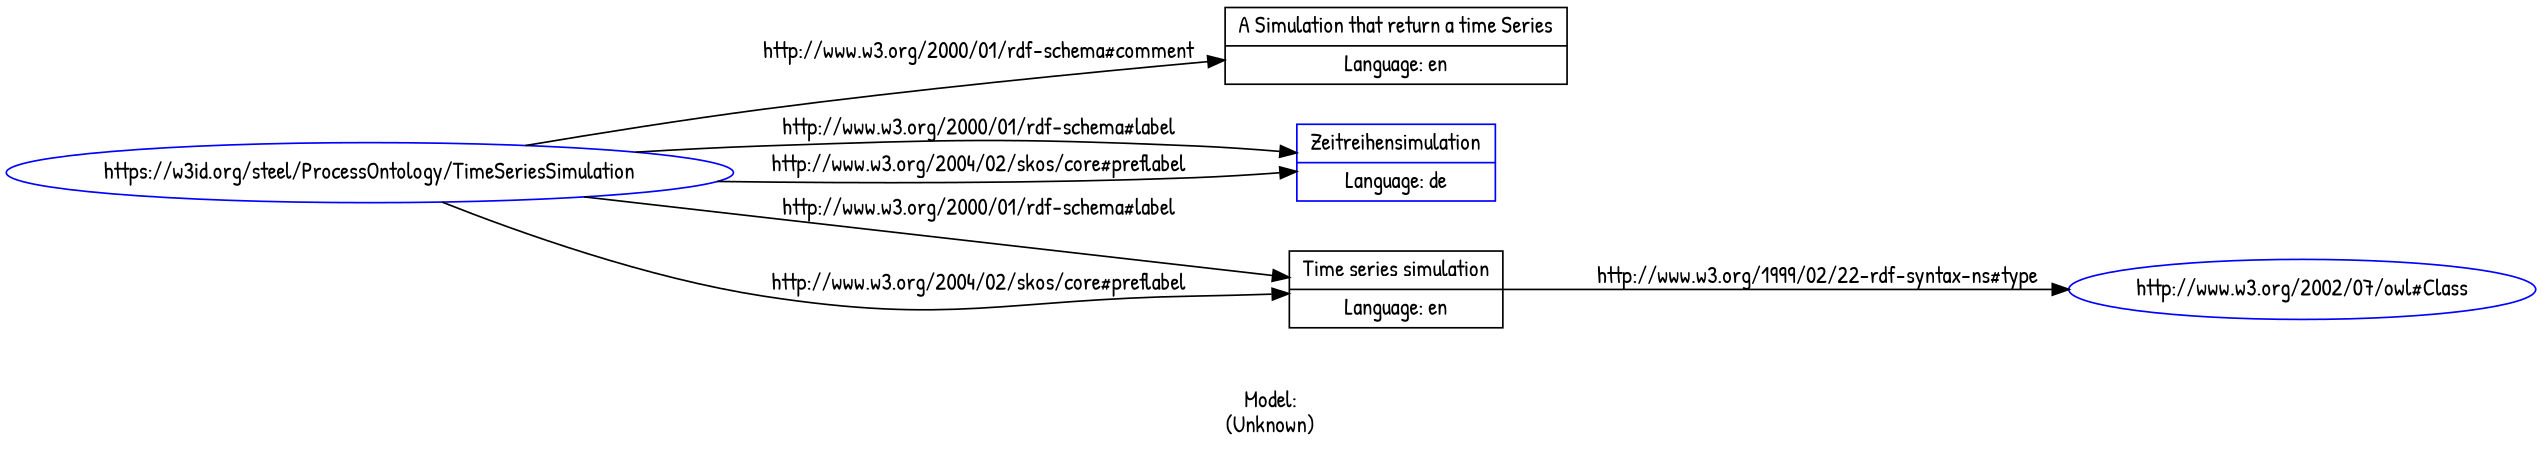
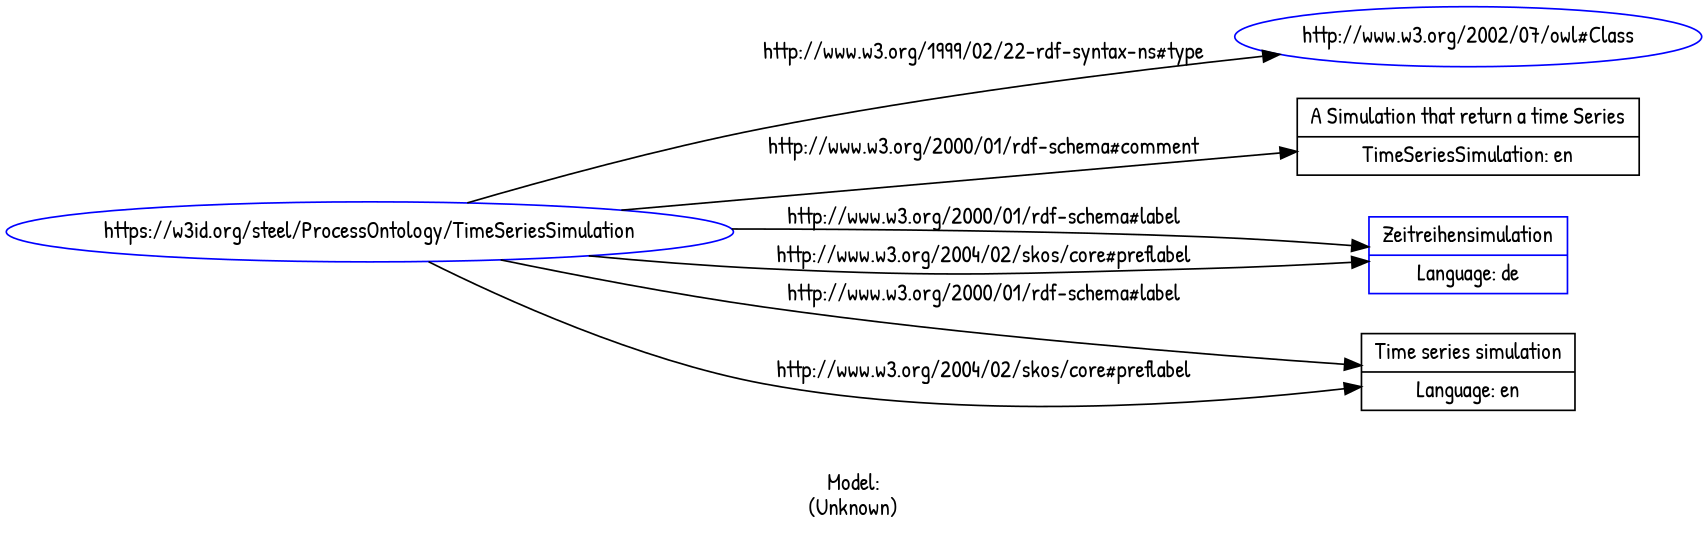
(1396, 64) -> (1468, 155)
(1778, 289) -> (861, 111)
